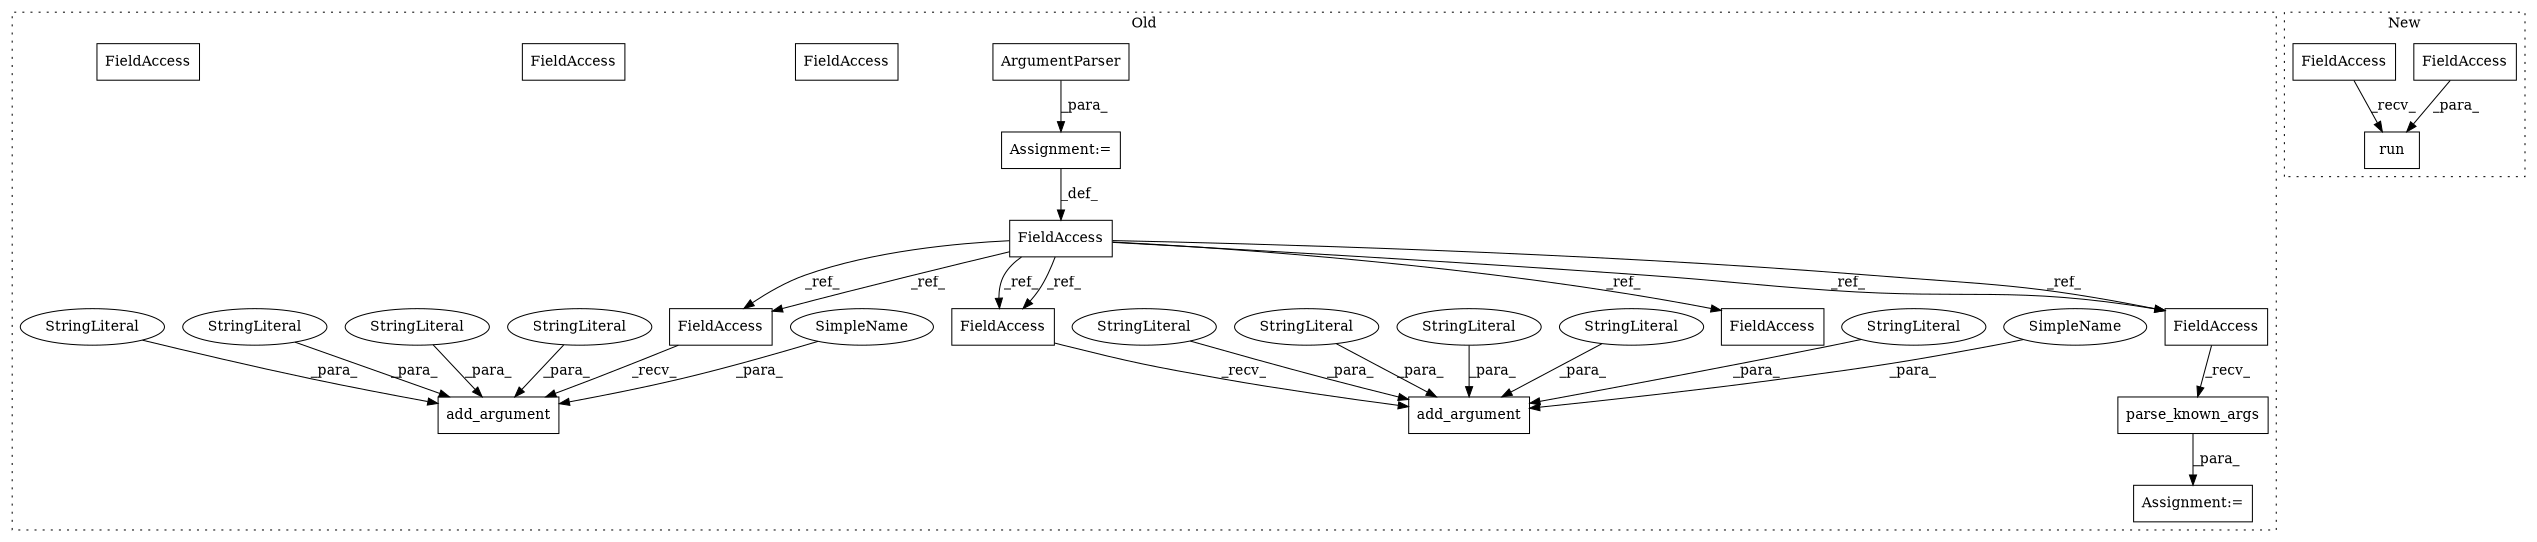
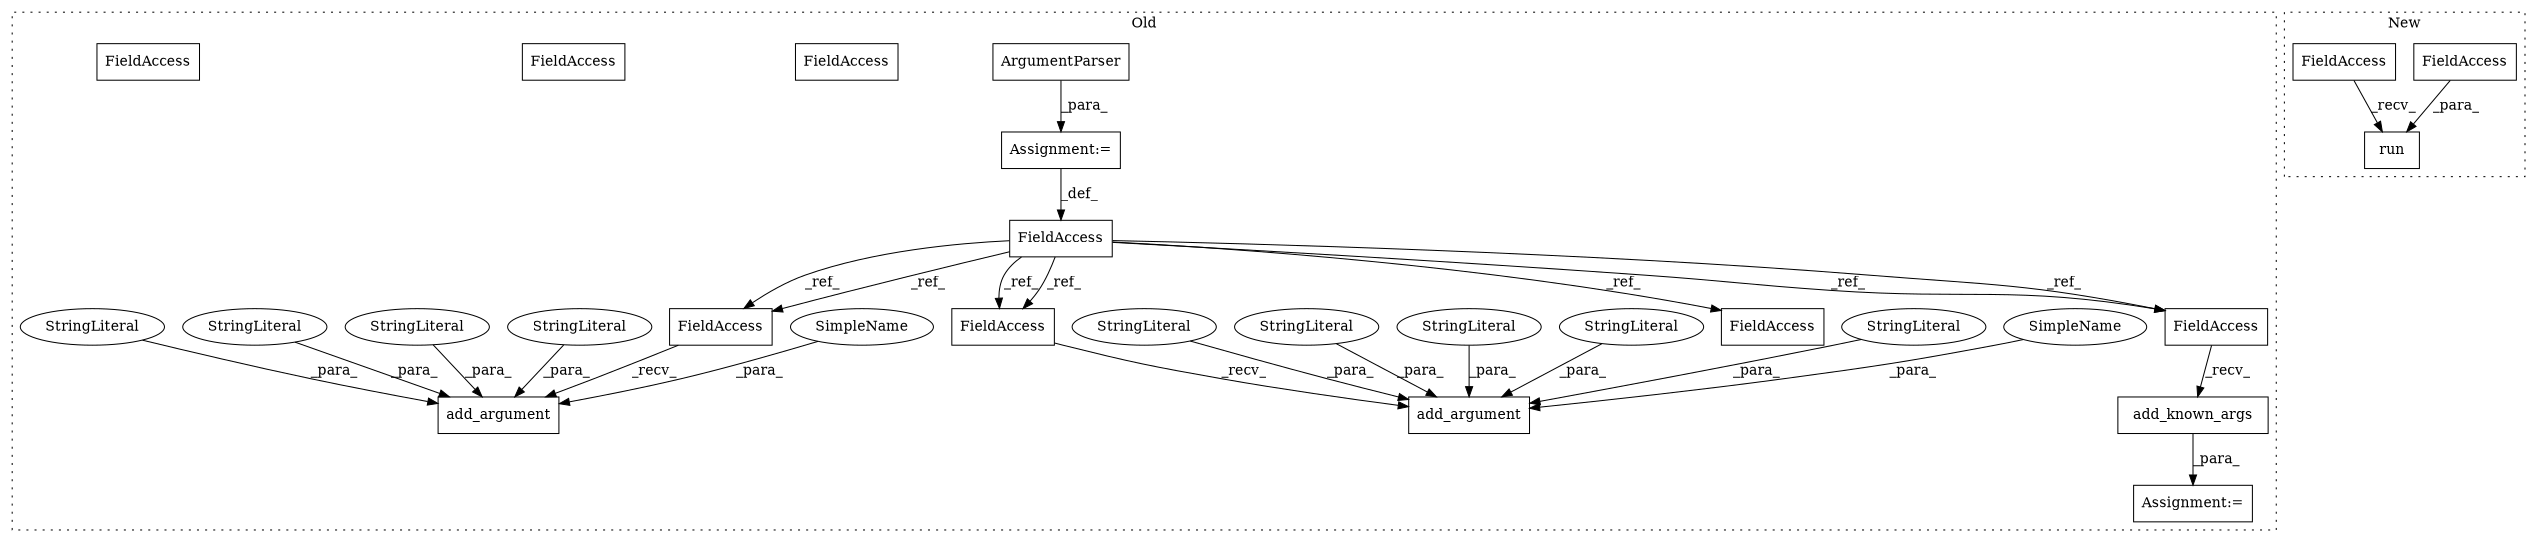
(2193, 415) -> (2193, 415)
